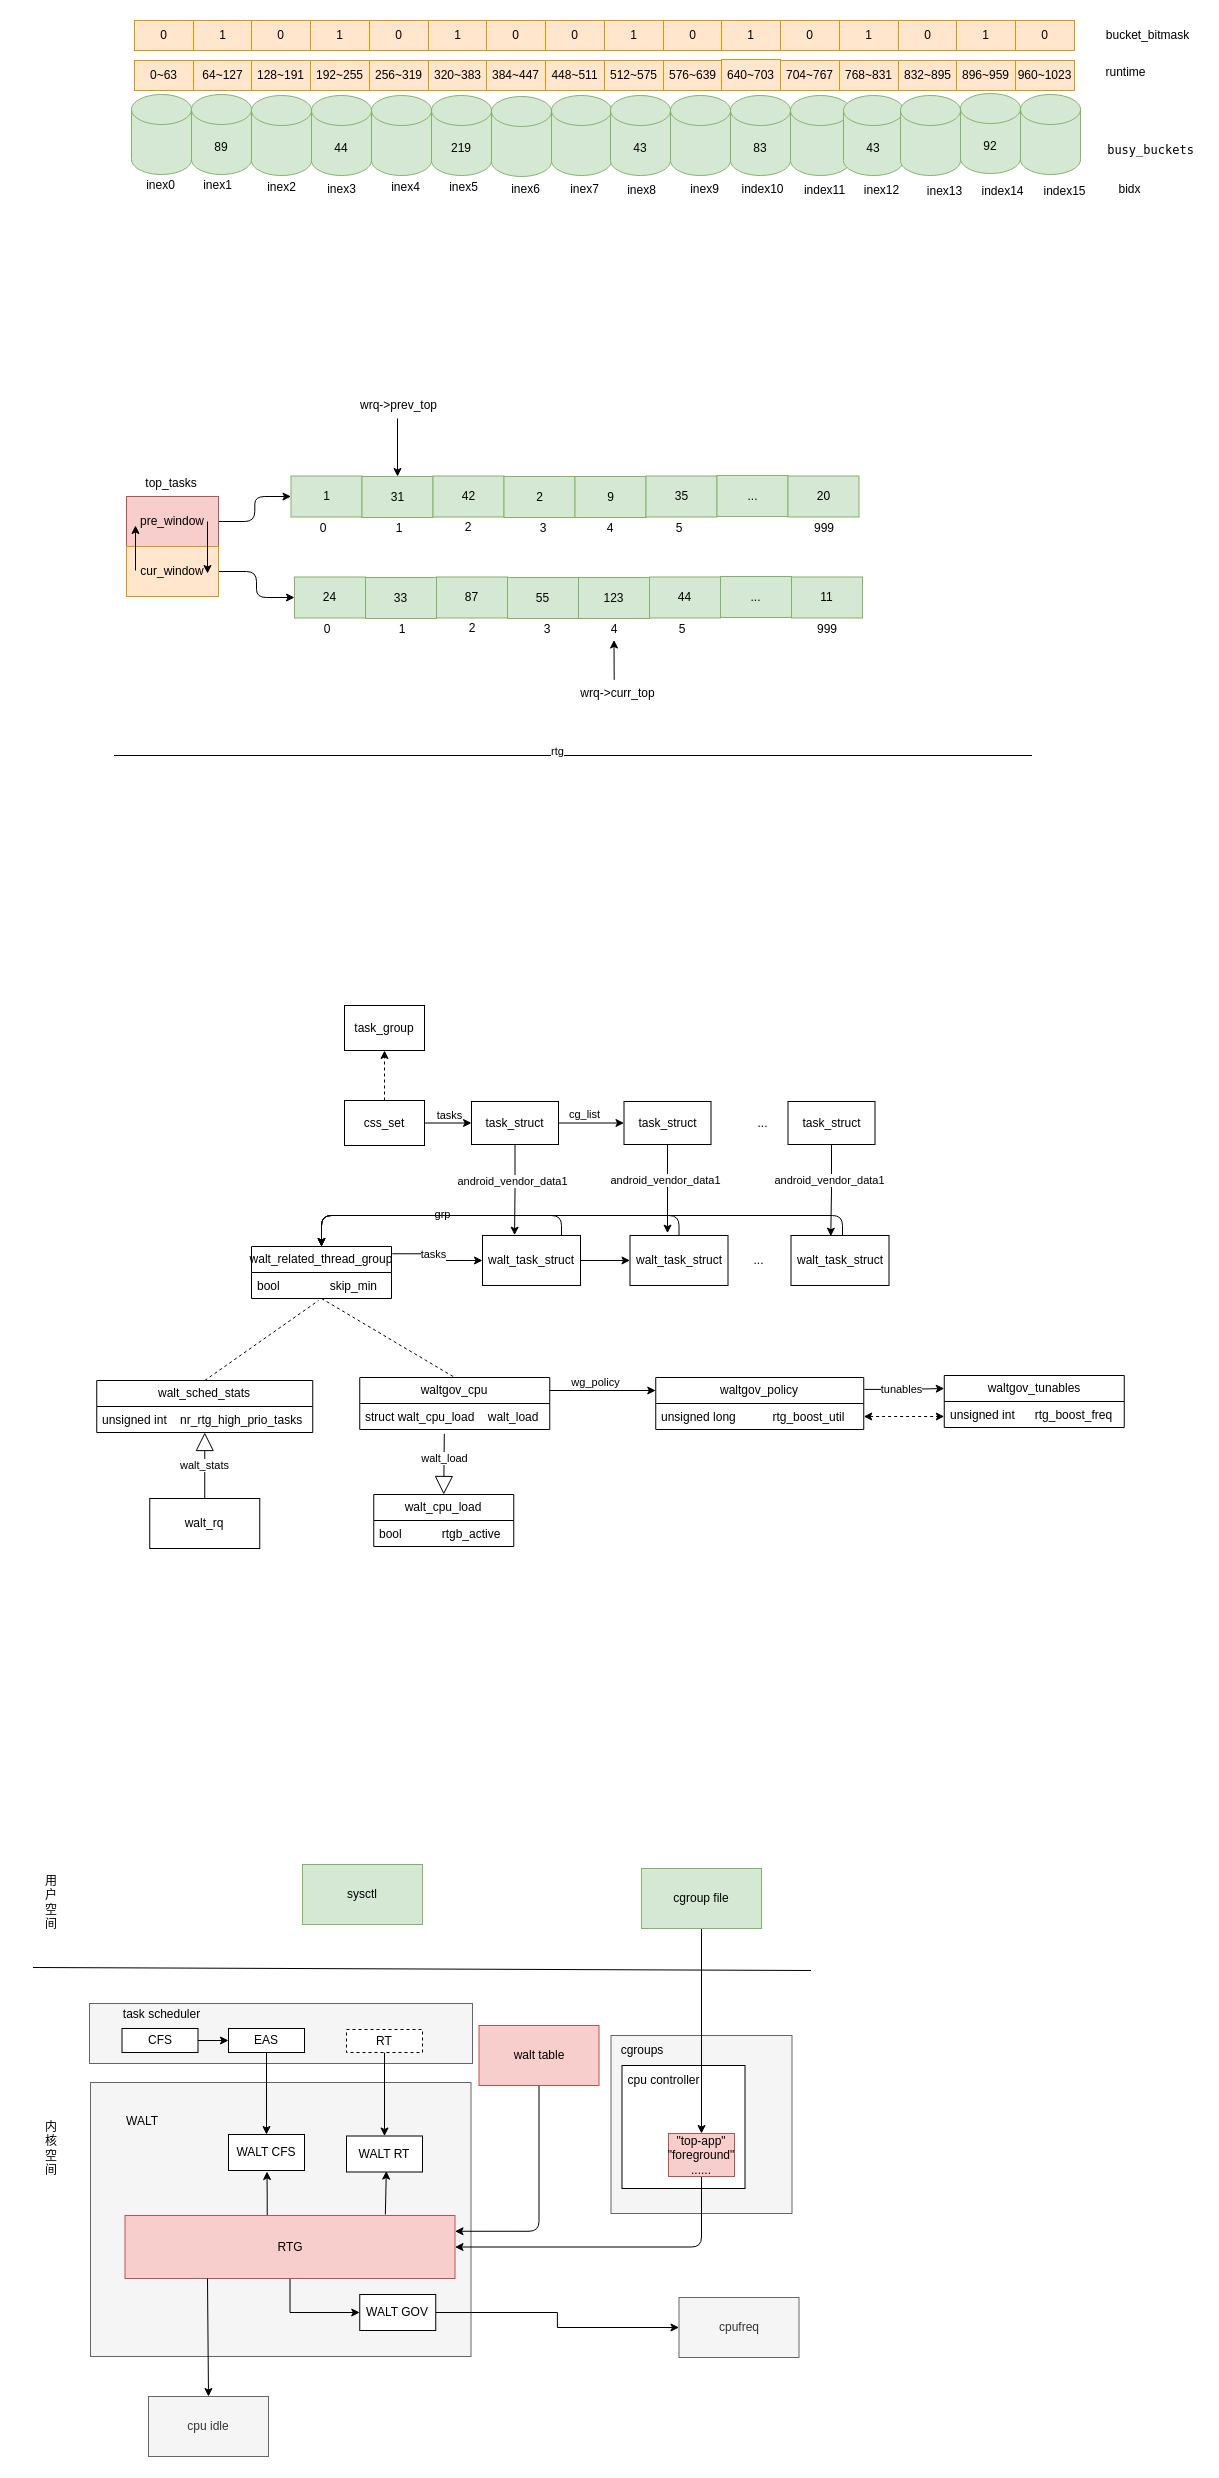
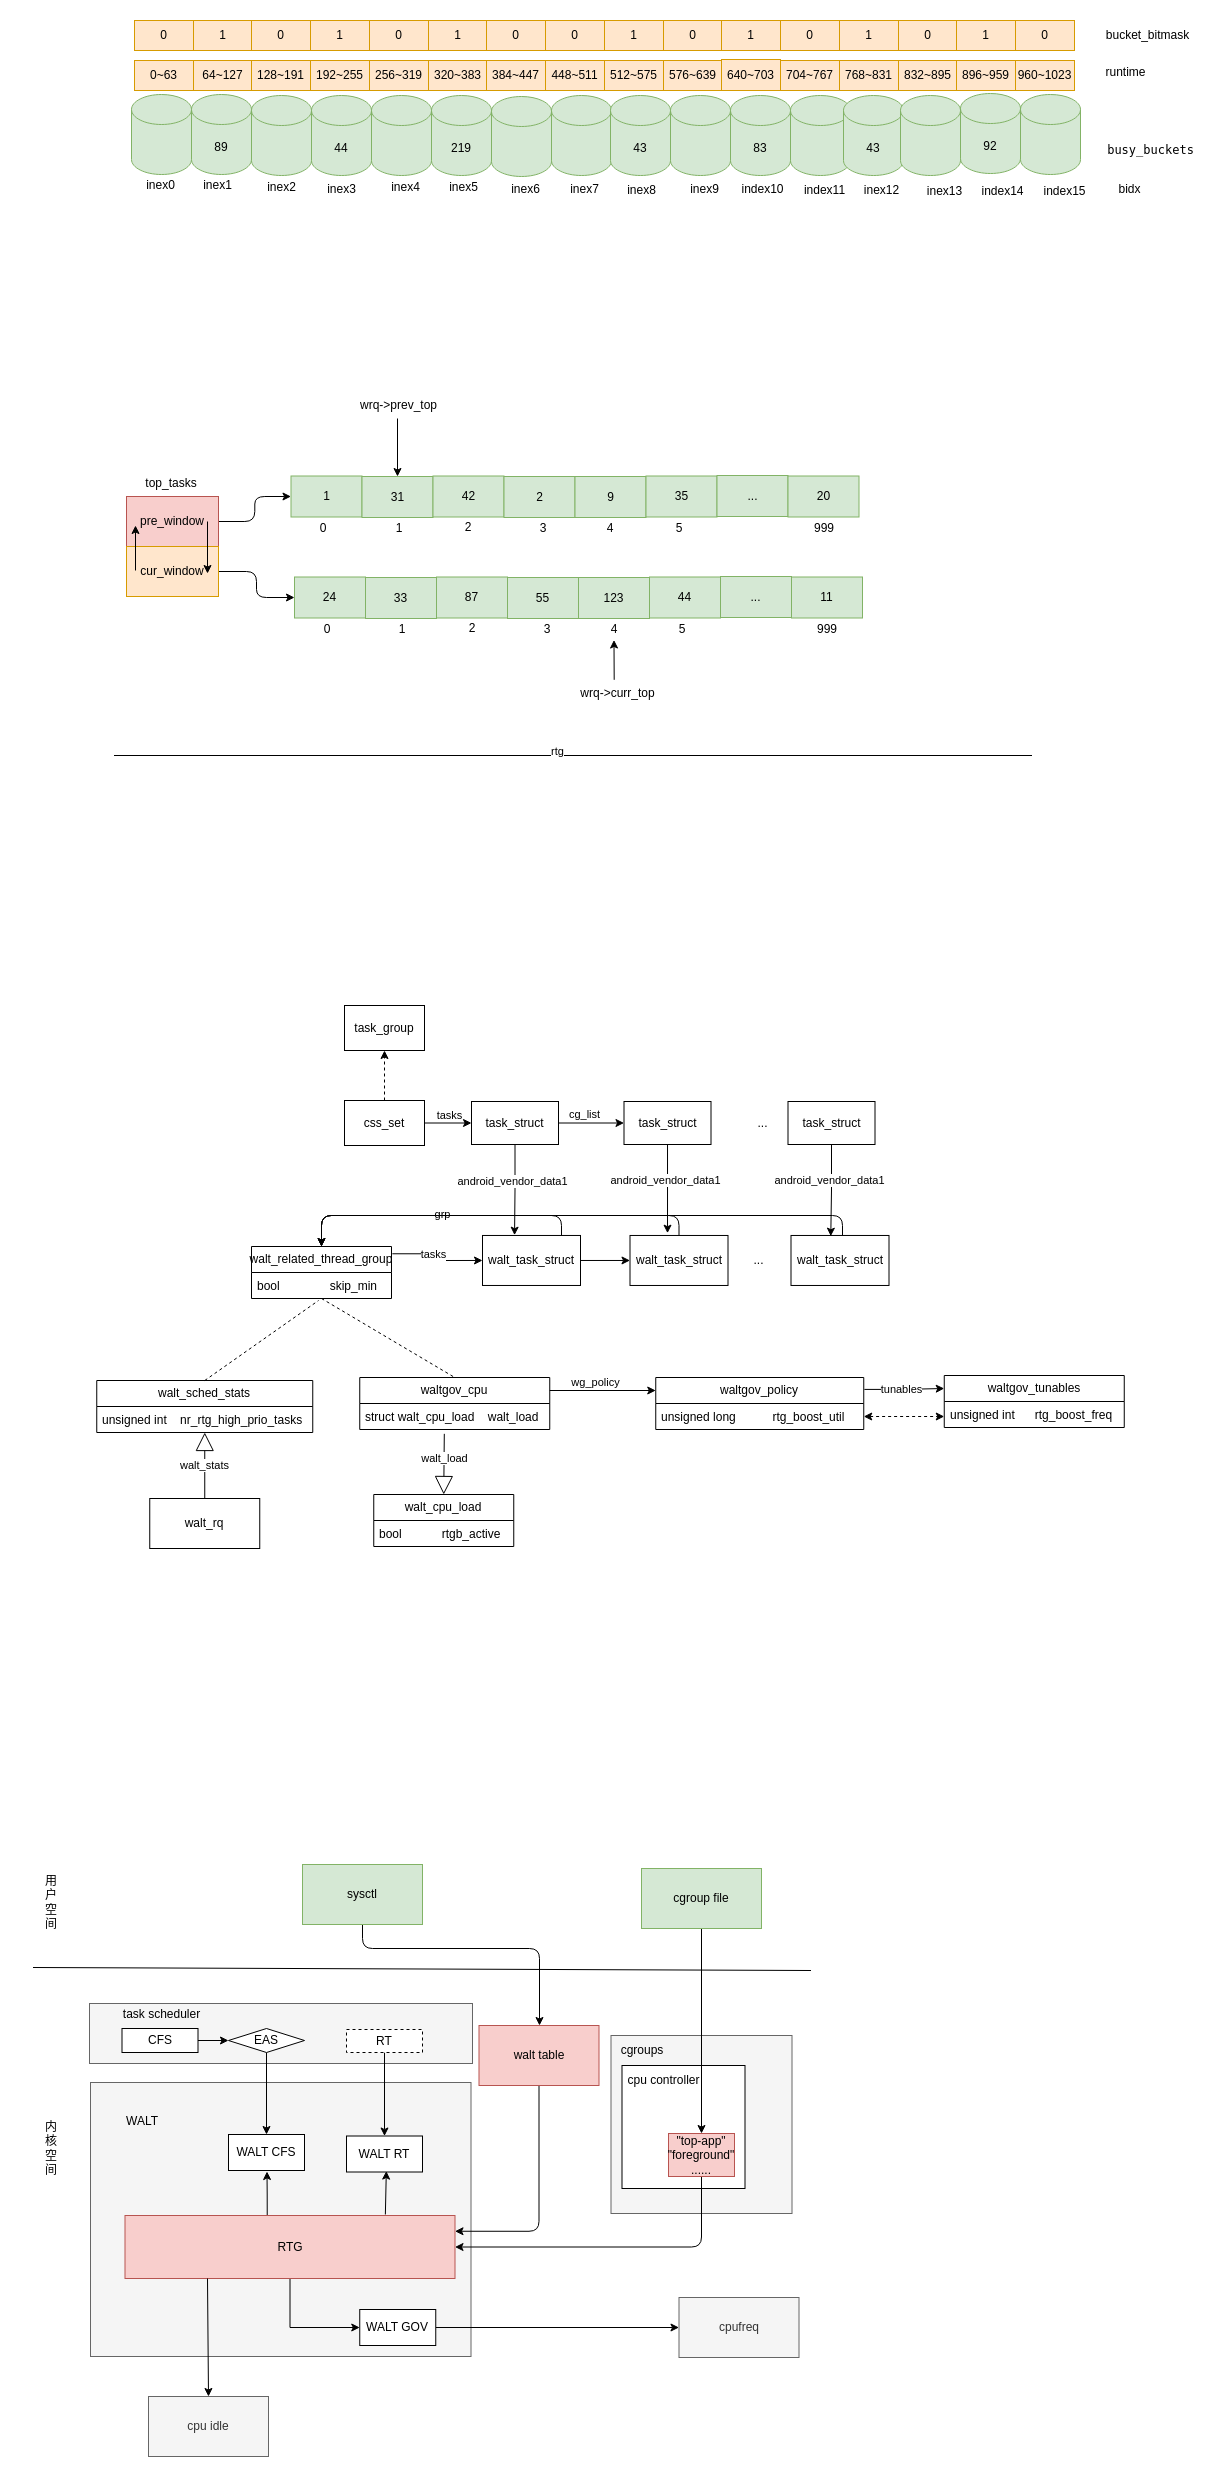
none -> (474, 1949)
(267, 2041) -> (267, 2041)
(398, 2313) -> (398, 2328)
